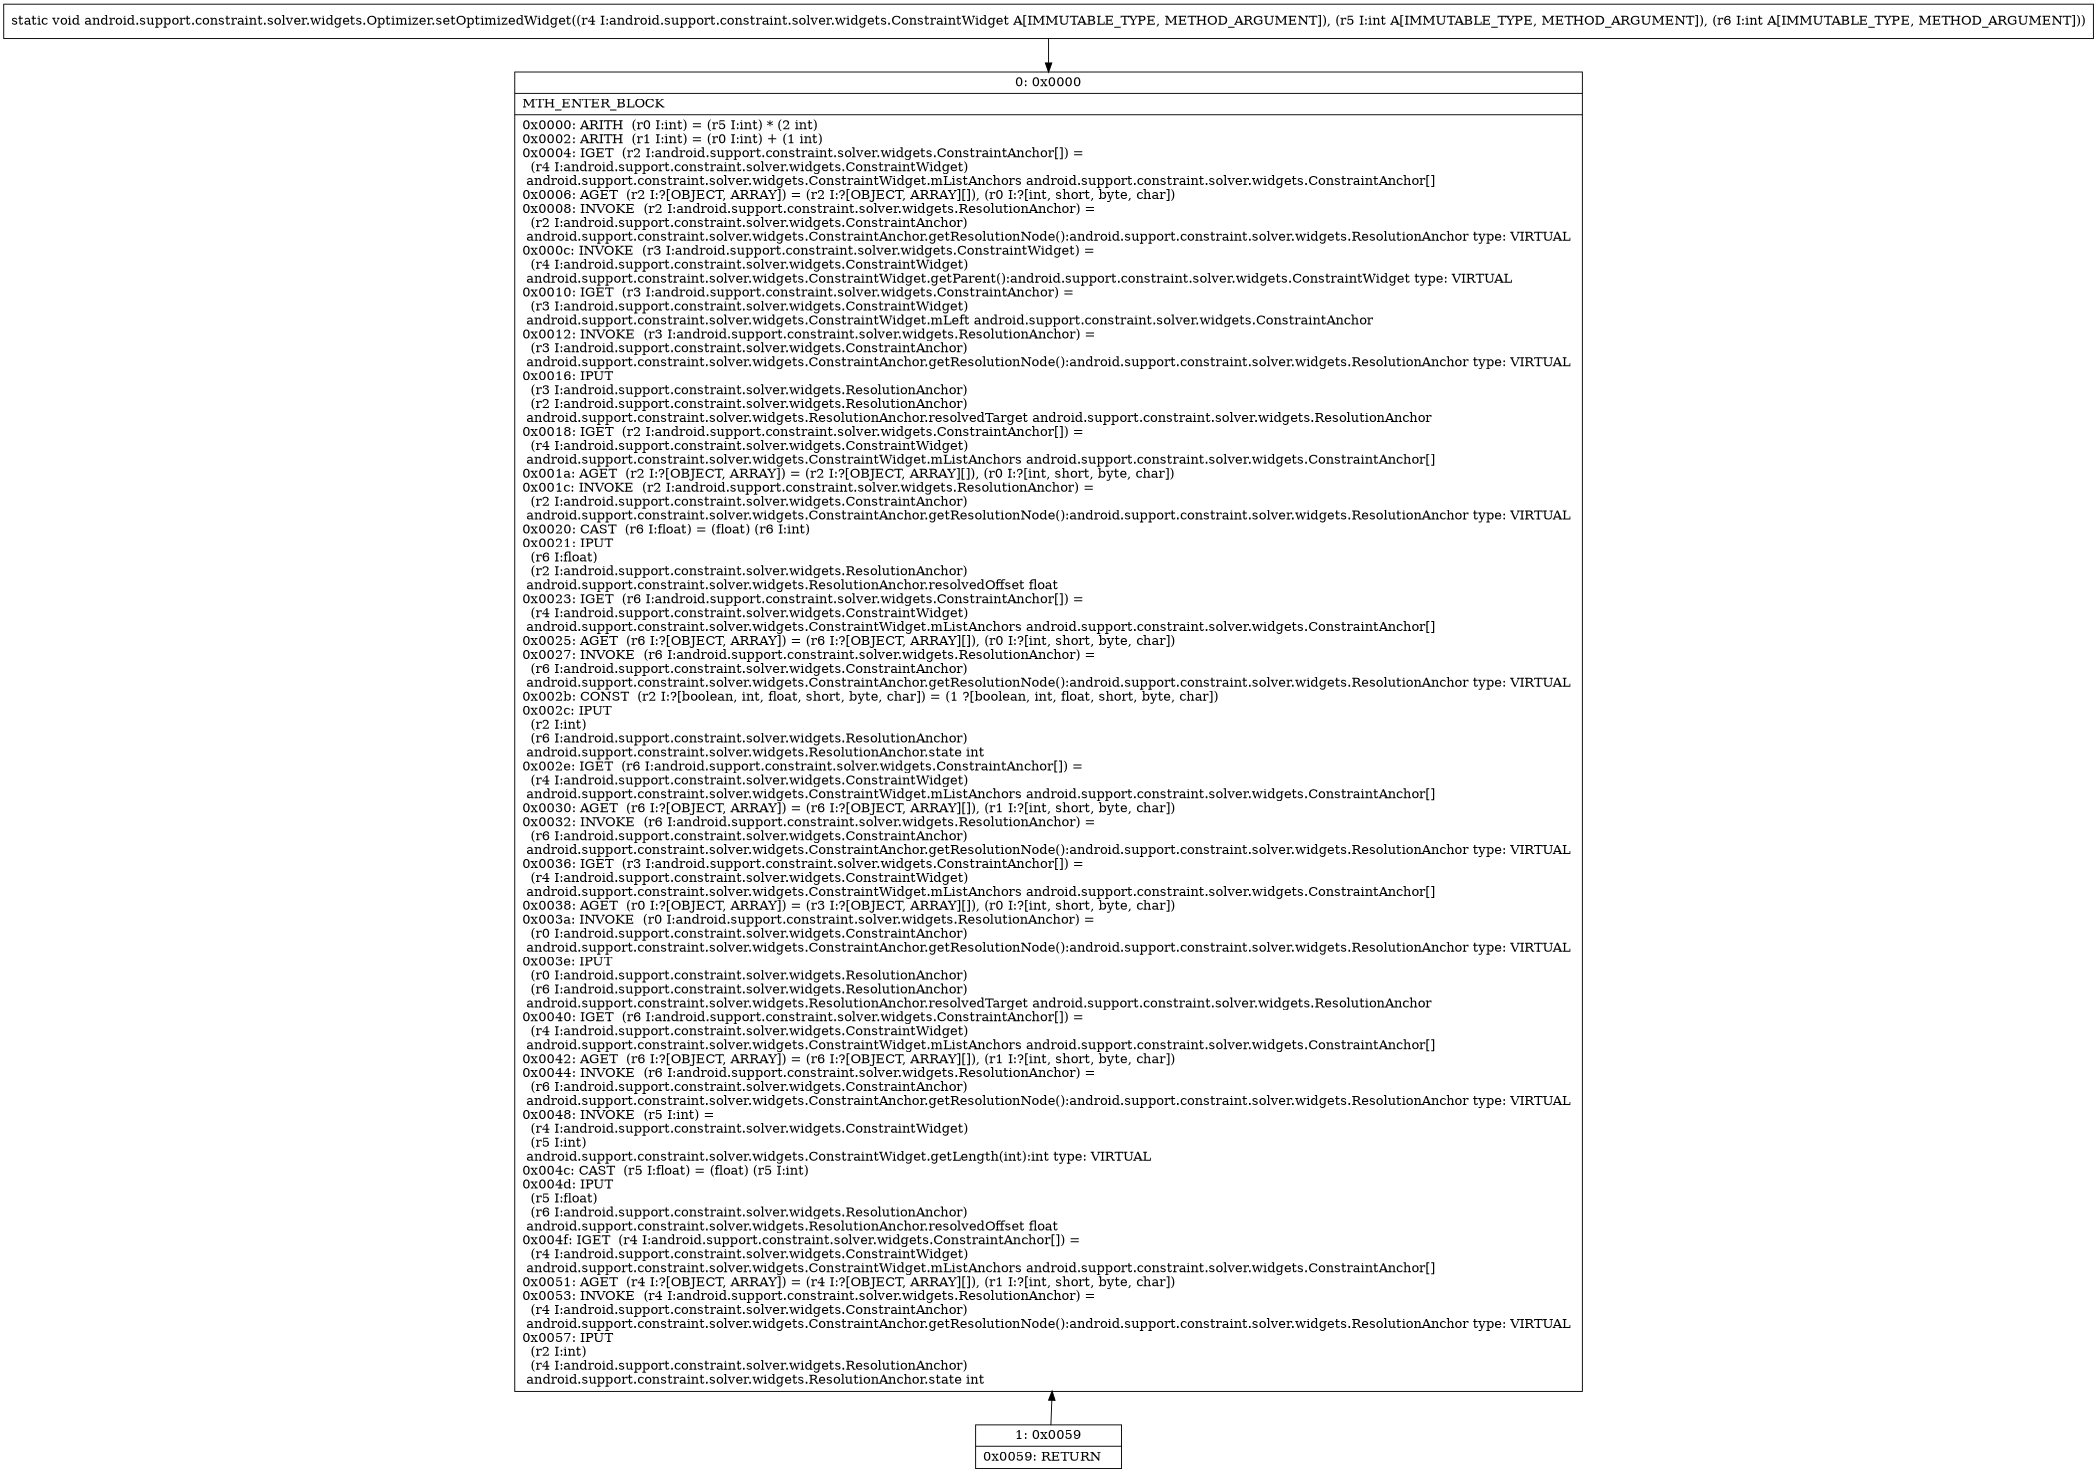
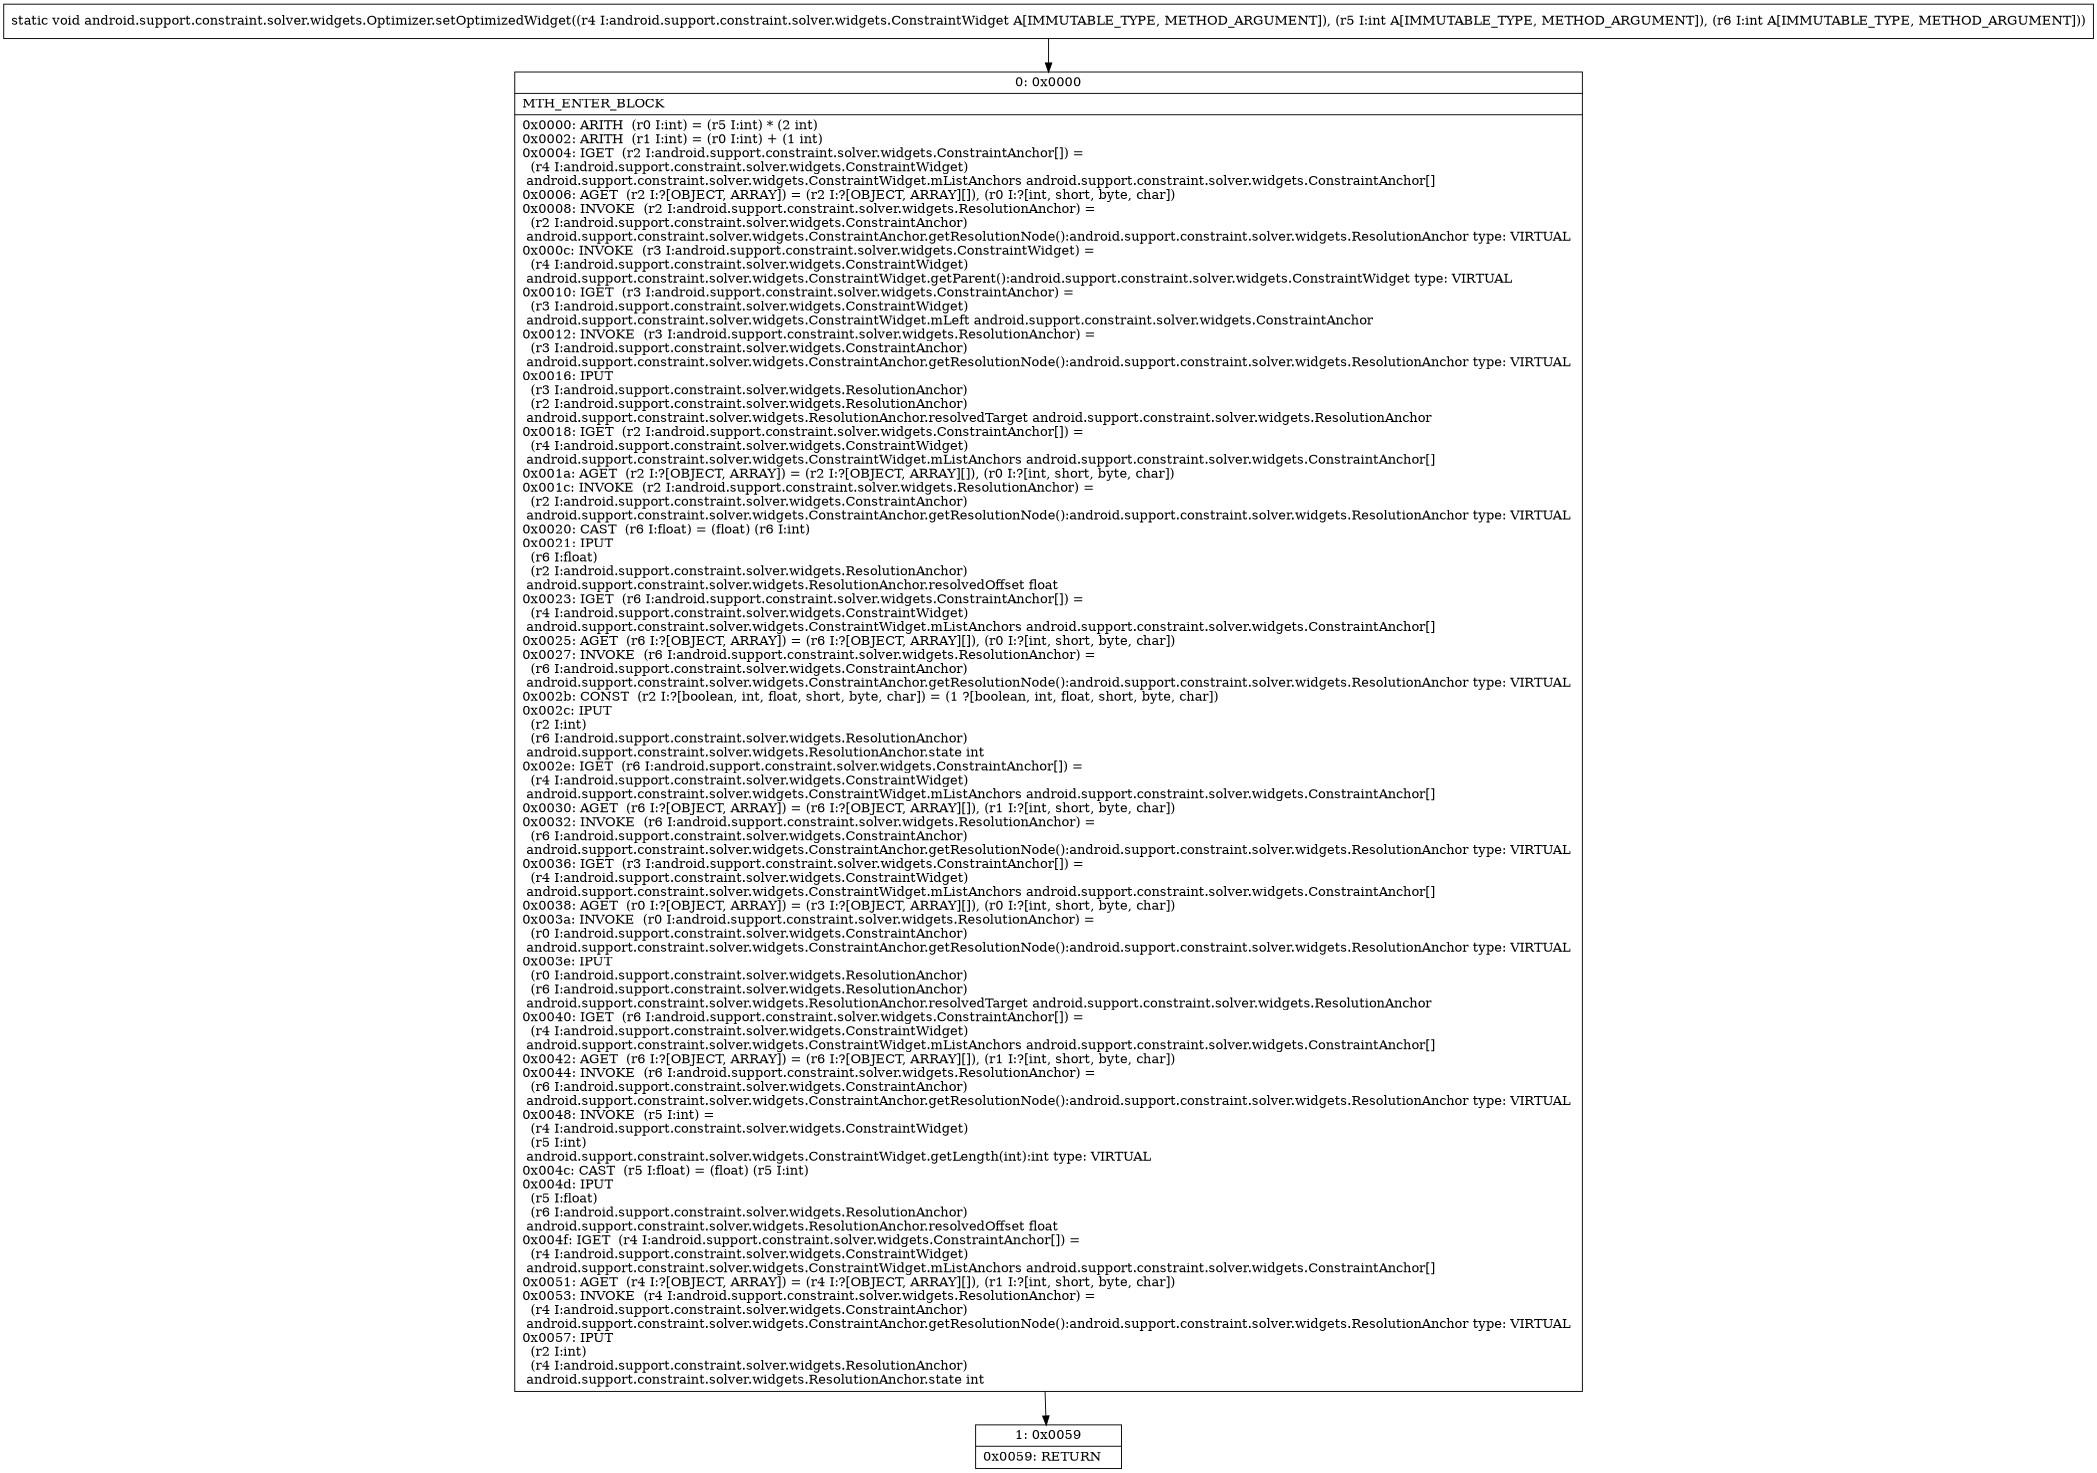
(1051, 1413) -> (1045, 1403)
